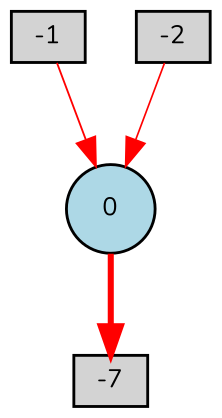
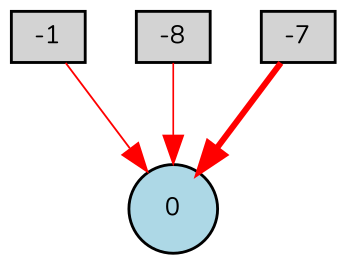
(173, 37) -> (173, 37)
(111, 290) -> (249, 106)
